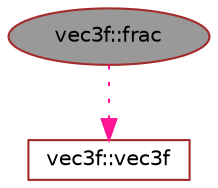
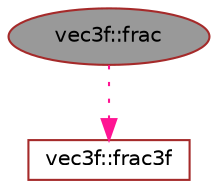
(109, 160) -> (109, 160)
